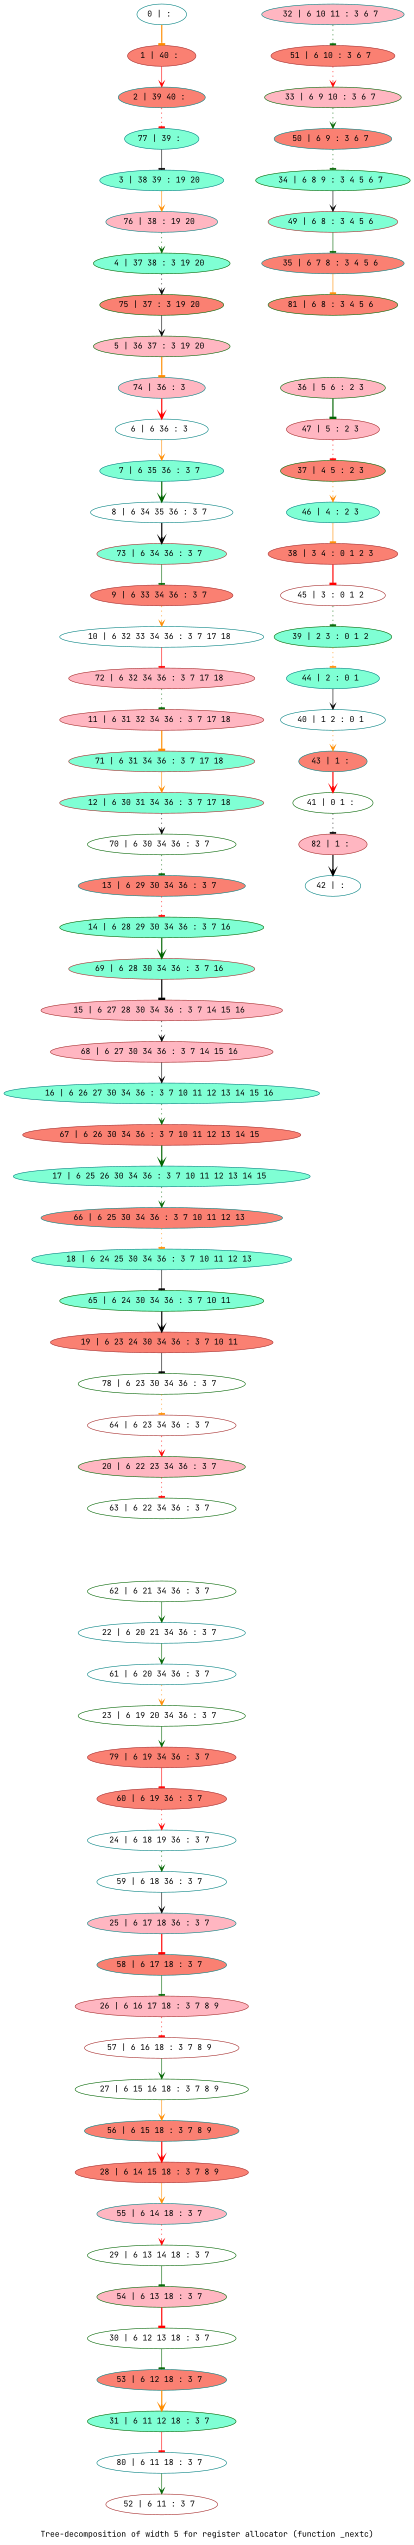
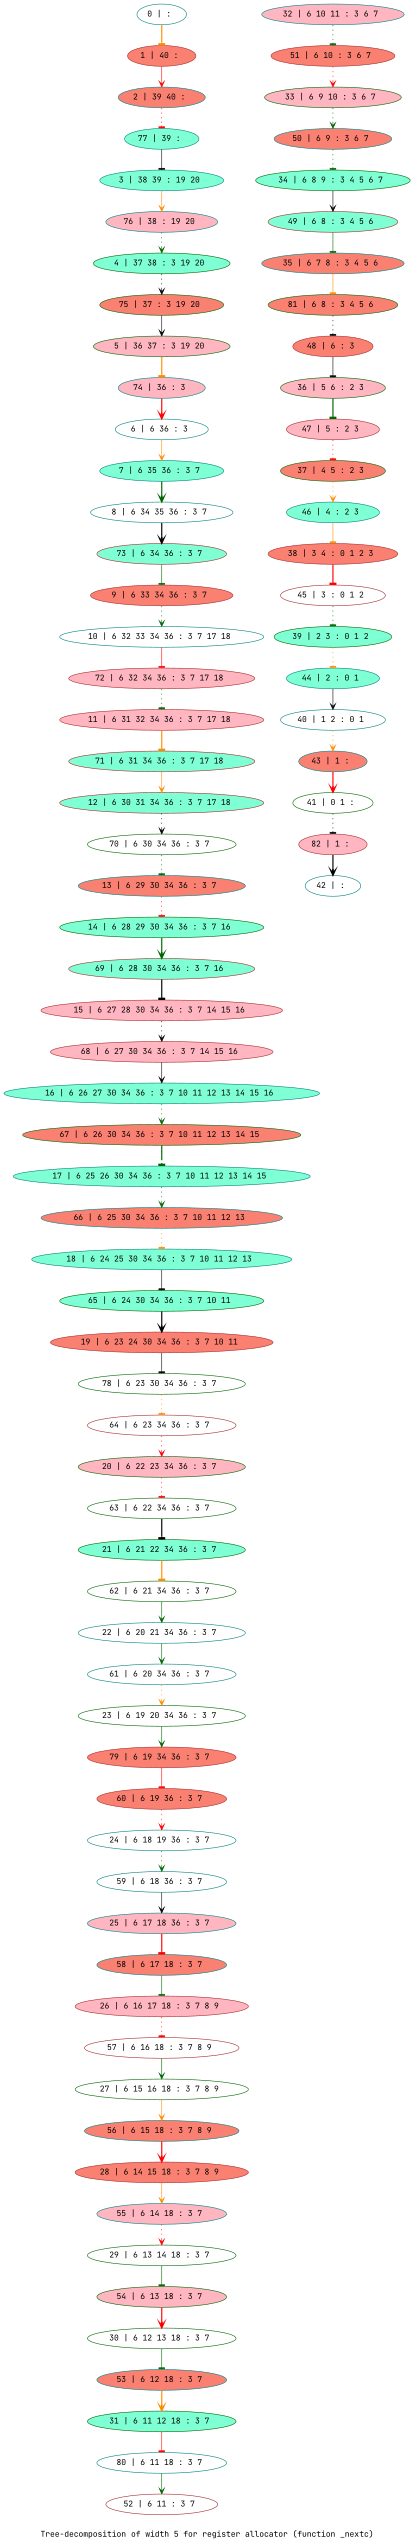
none -> (333, 346)
(162, 613) -> (162, 613)
(162, 1135) -> (162, 1135)
(162, 1153) -> (162, 1153)
none -> (162, 1550)
(162, 2316) -> (162, 2316)
